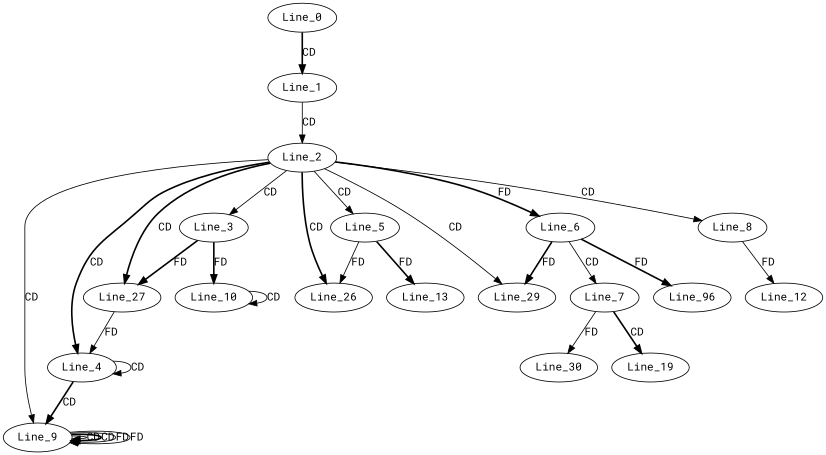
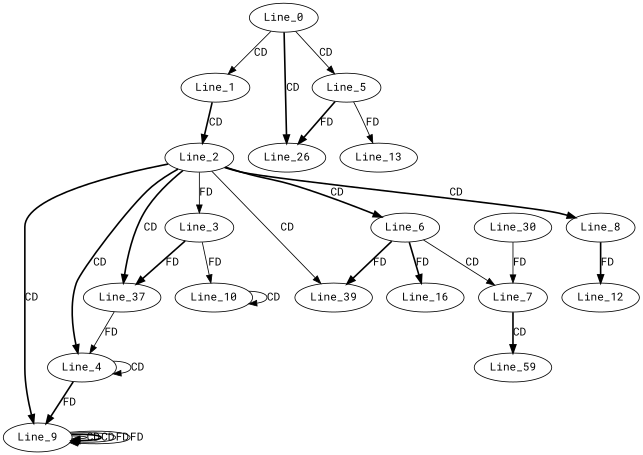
(302, 49) -> (252, 50)
(302, 119) -> (208, 119)
(515, 187) -> (396, 192)
(331, 189) -> (312, 50)
(271, 193) -> (206, 193)
(505, 193) -> (337, 193)
(47, 199) -> (25, 240)
(306, 225) -> (285, 84)
(214, 259) -> (206, 259)
(351, 259) -> (320, 119)
(756, 259) -> (601, 259)
(393, 260) -> (362, 119)
(122, 298) -> (122, 298)
(517, 298) -> (334, 298)
(692, 298) -> (425, 298)
(584, 329) -> (513, 259)
(650, 368) -> (513, 368)
(69, 402) -> (69, 402)
